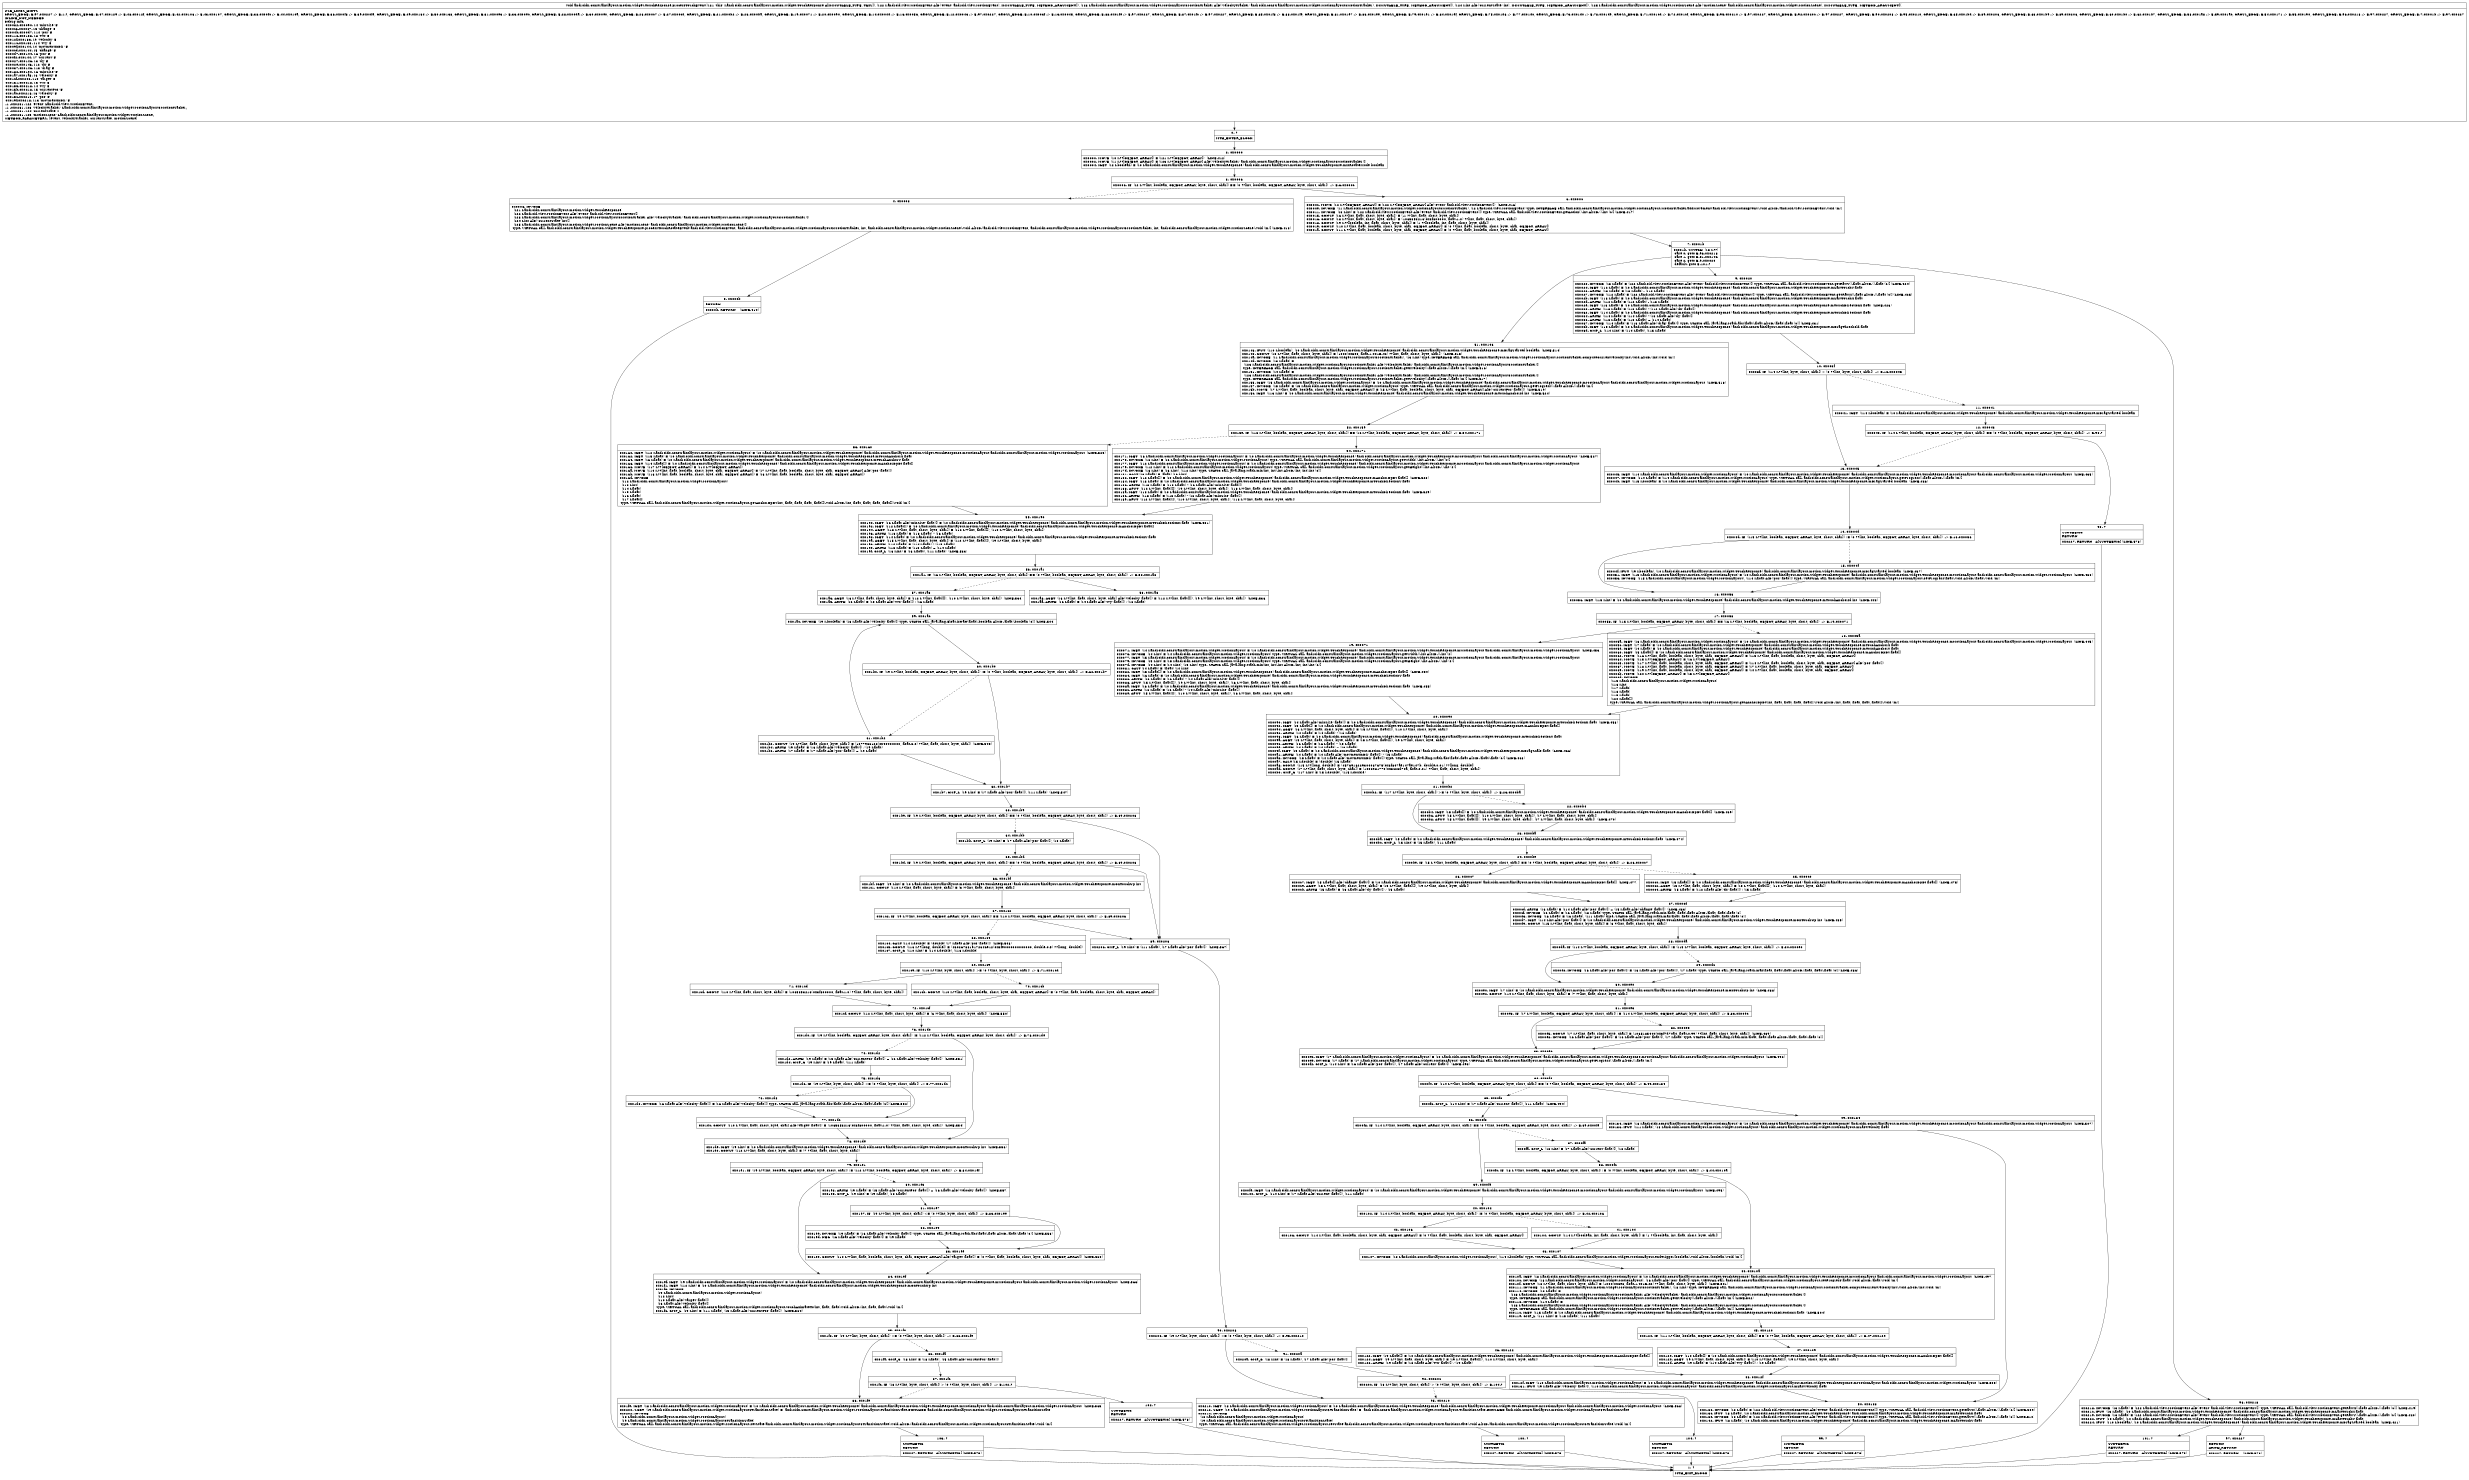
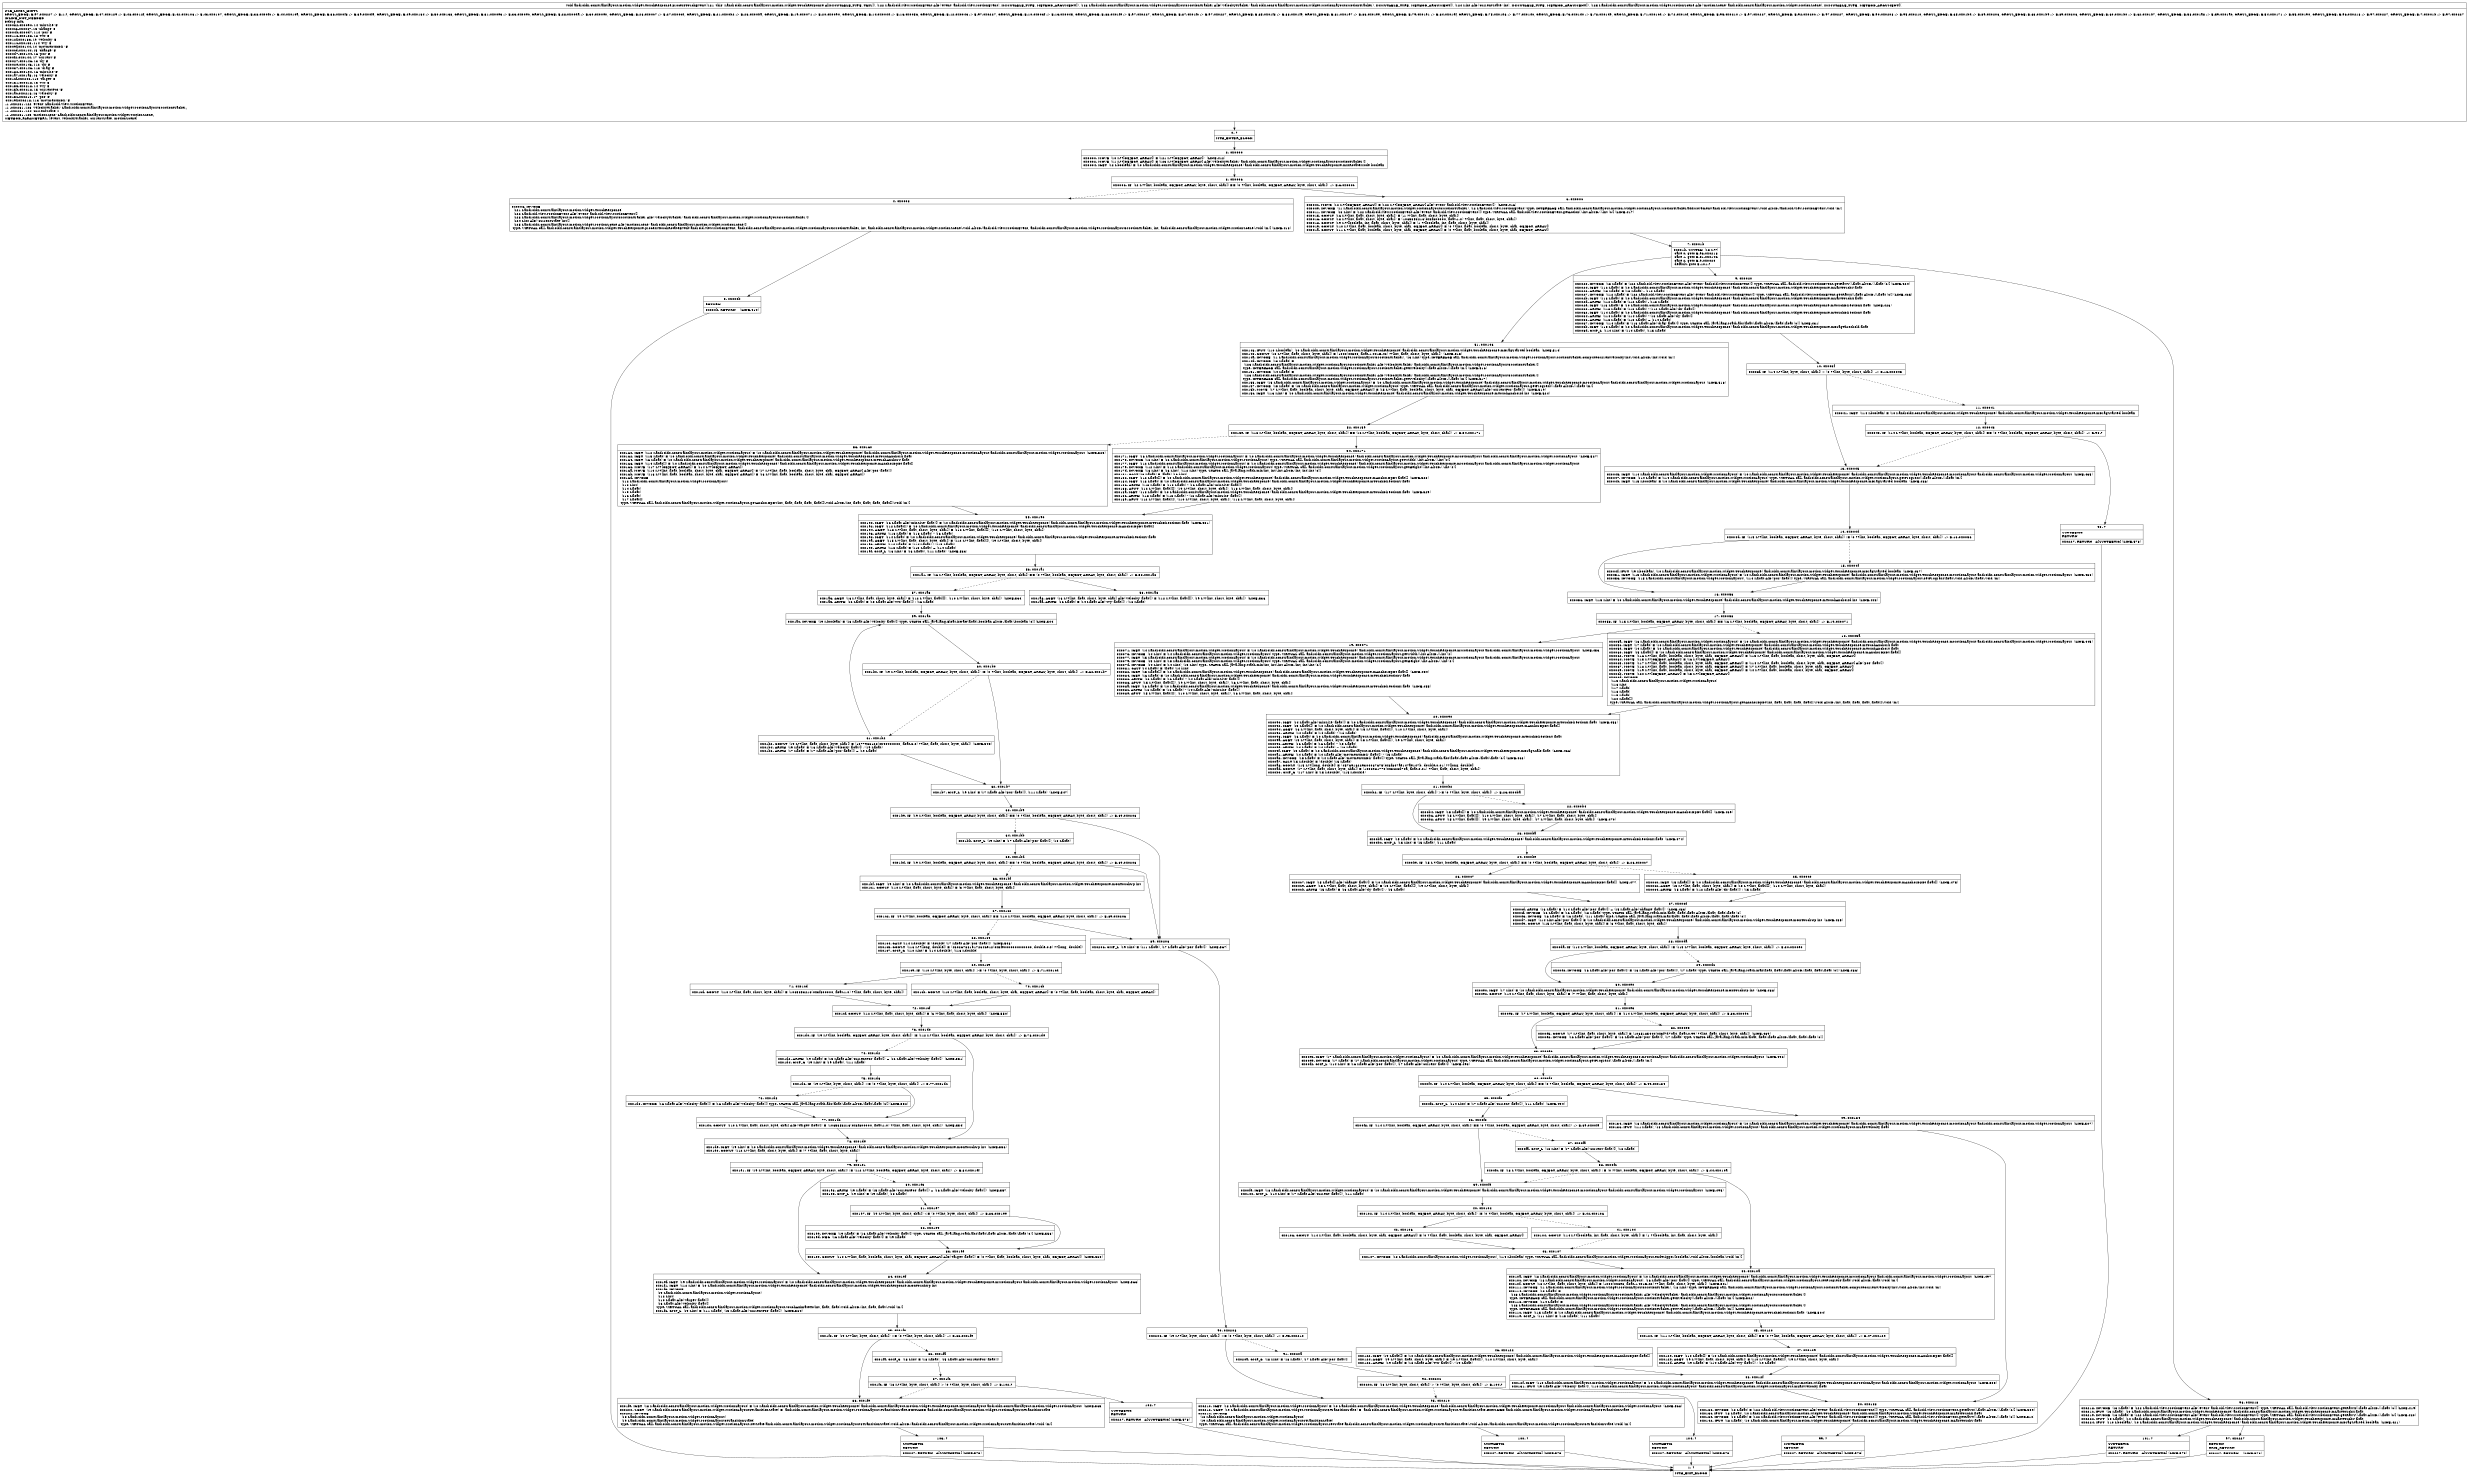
none -> (1552, 1178)
(1590, 1243) -> (1590, 1243)
(2223, 1448) -> (2222, 1448)
